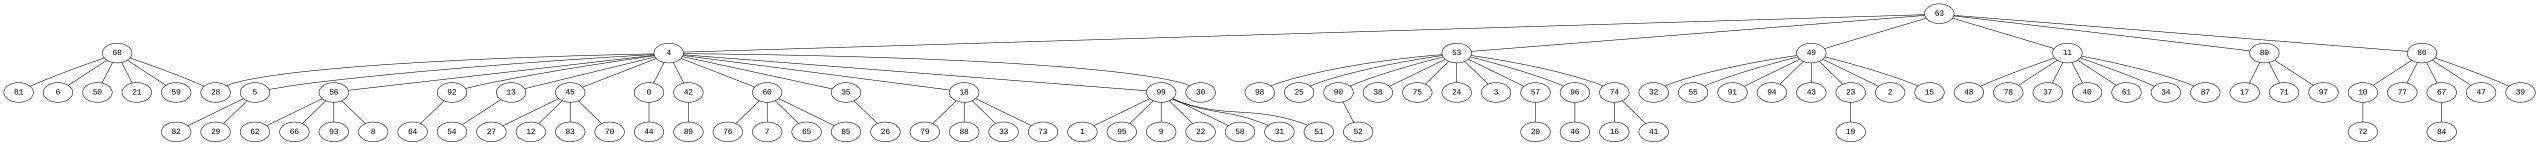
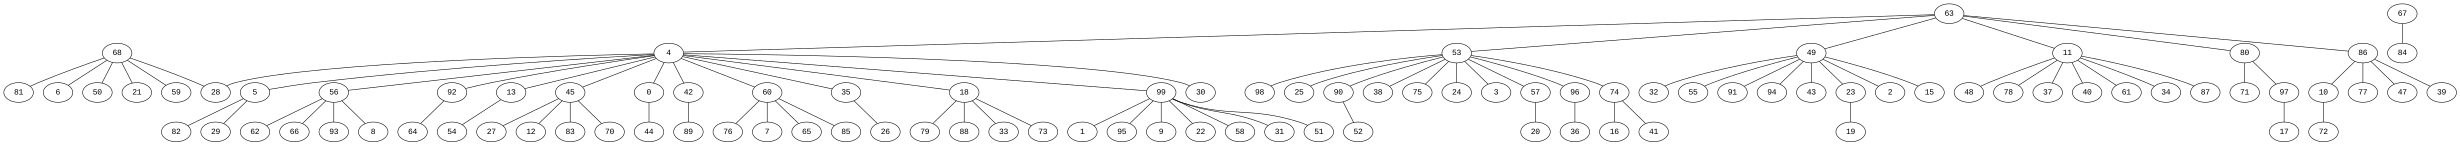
(2255, 73) -> (2284, 112)
(2432, 73) -> none
(1575, 132) -> (1575, 132)
